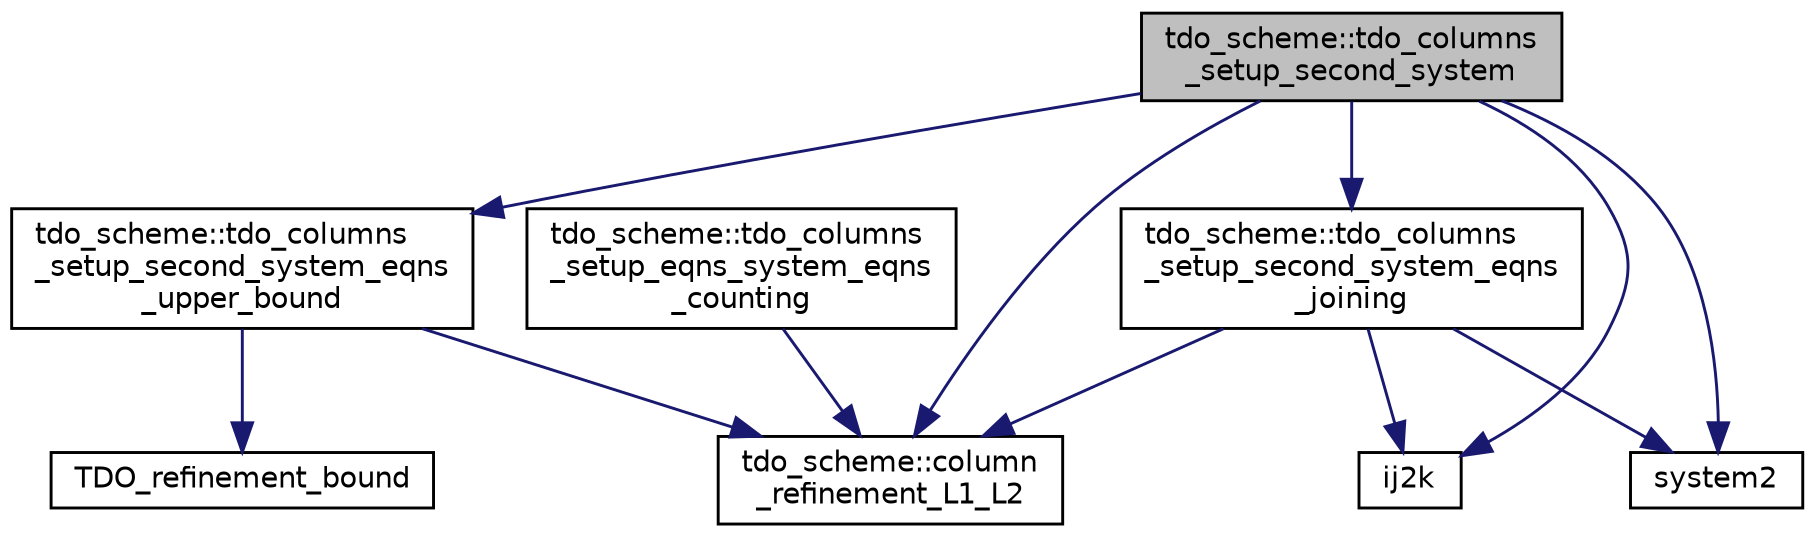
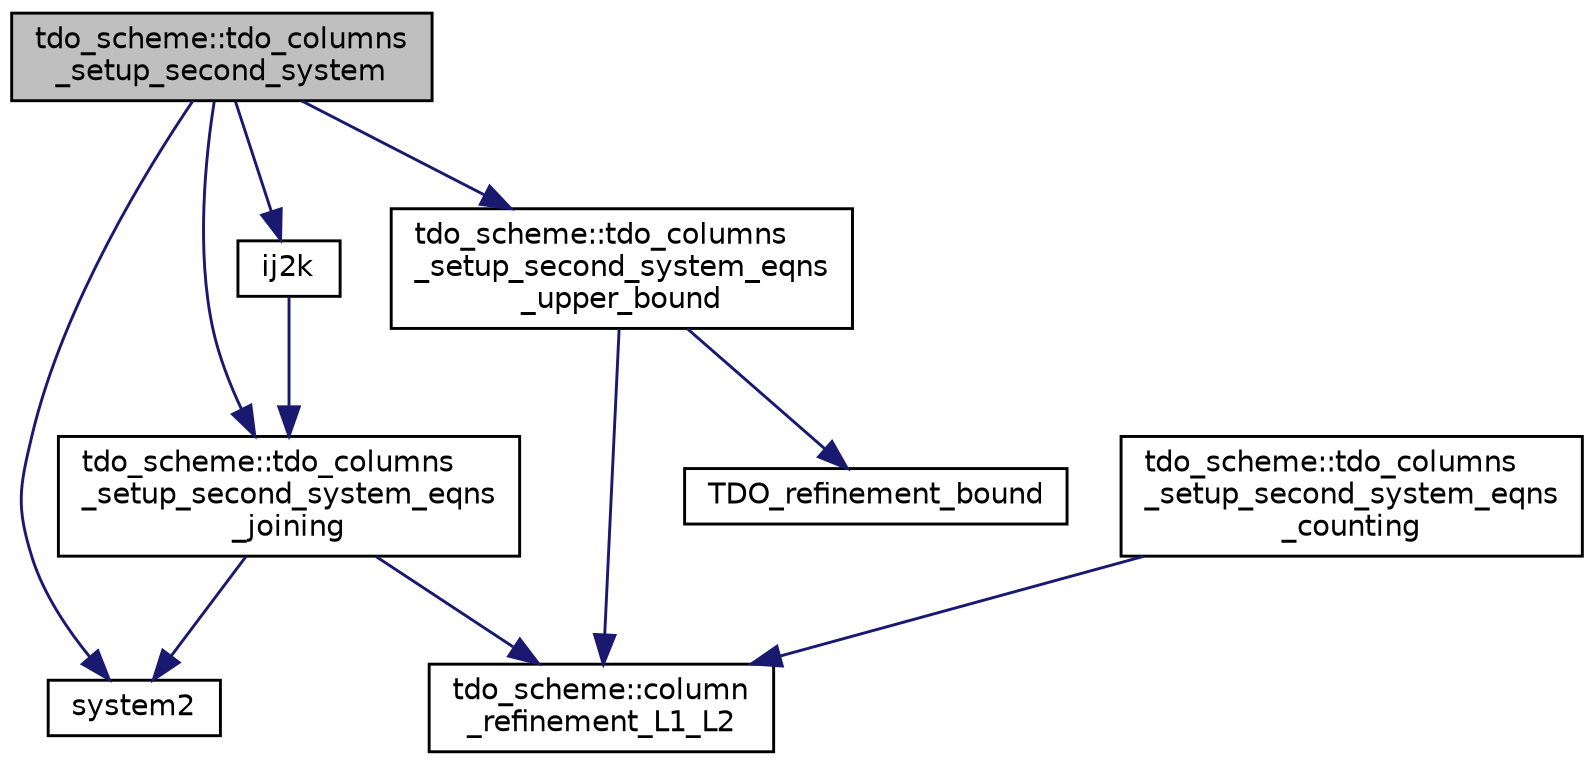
(1071, 230) -> none
(742, 269) -> (1352, 496)
(1381, 376) -> (289, 351)
